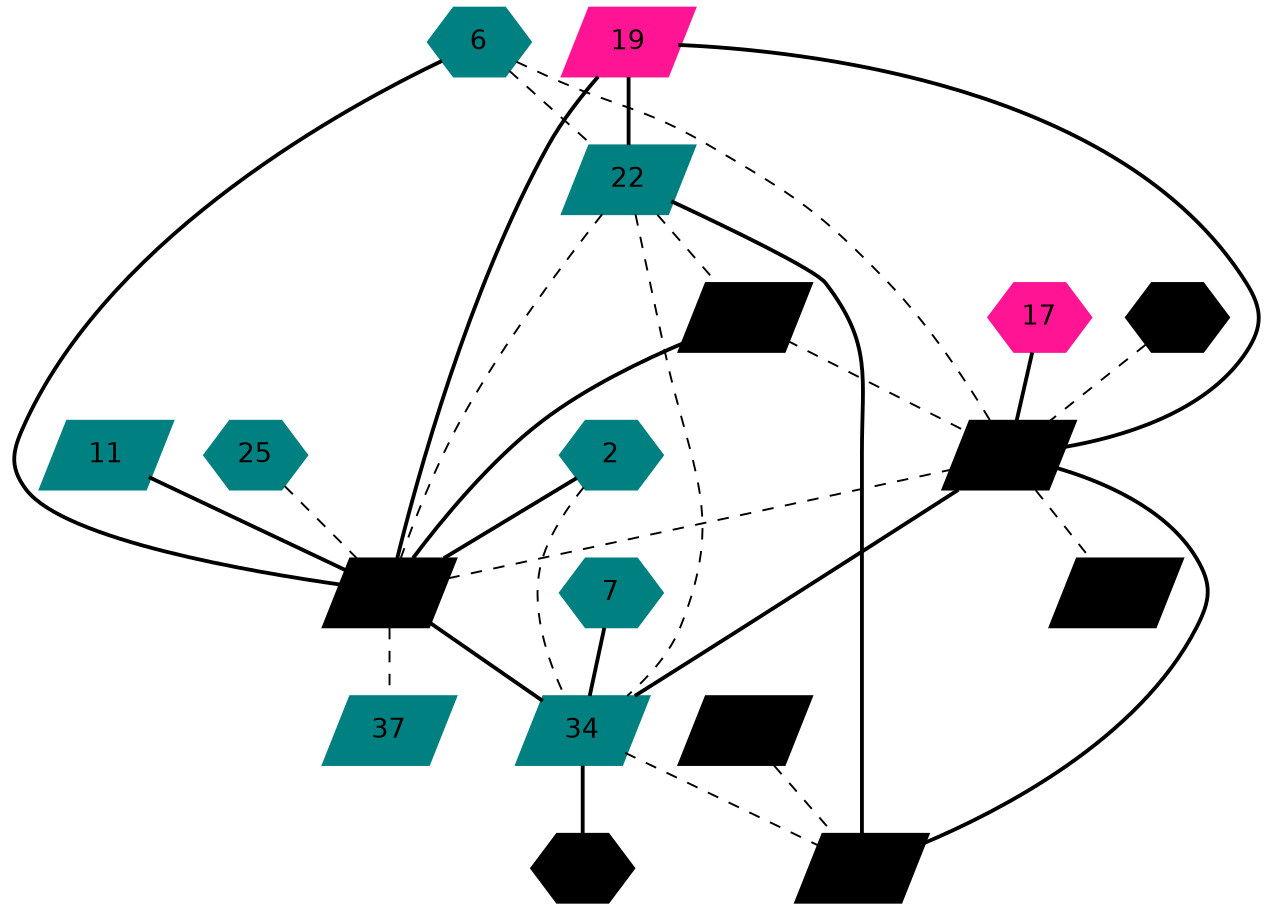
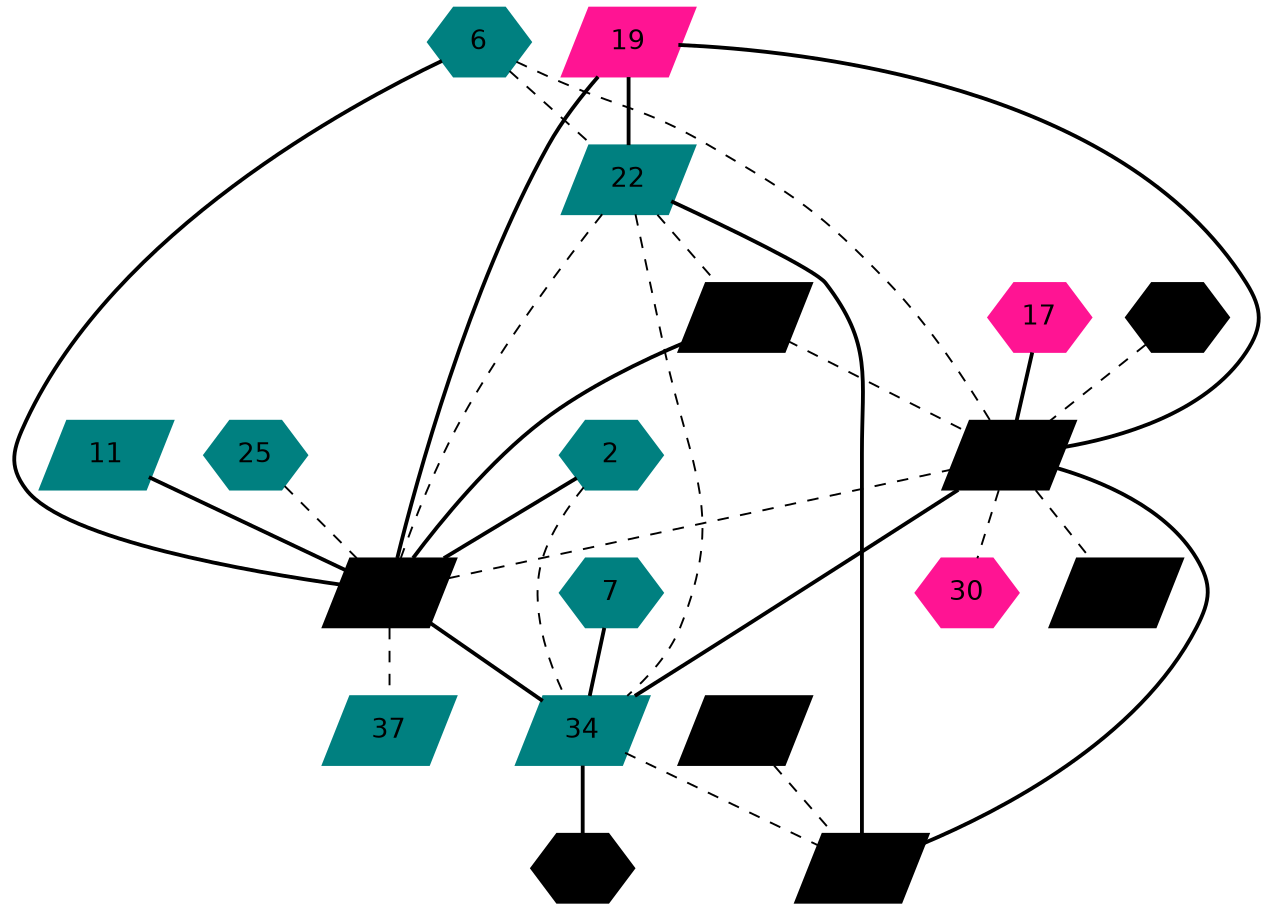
none -> (967, 593)
